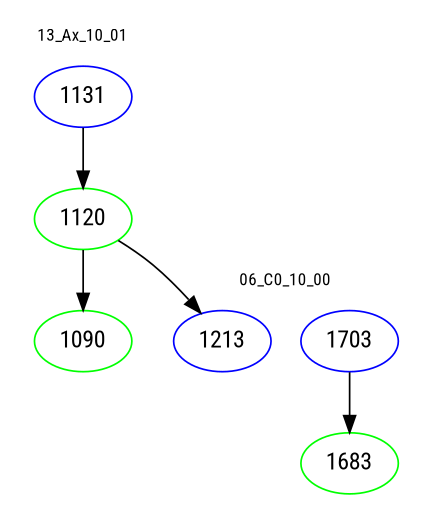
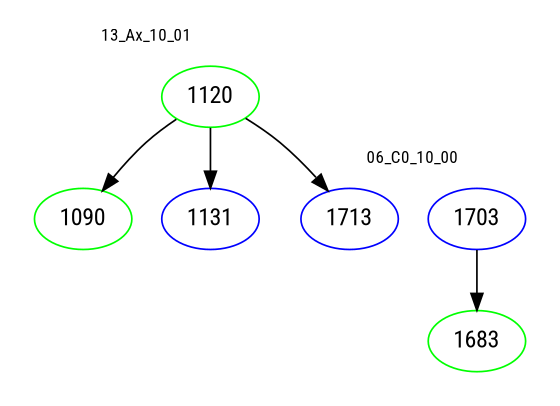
(83, 150) -> (210, 150)
(222, 341) -> (350, 219)
